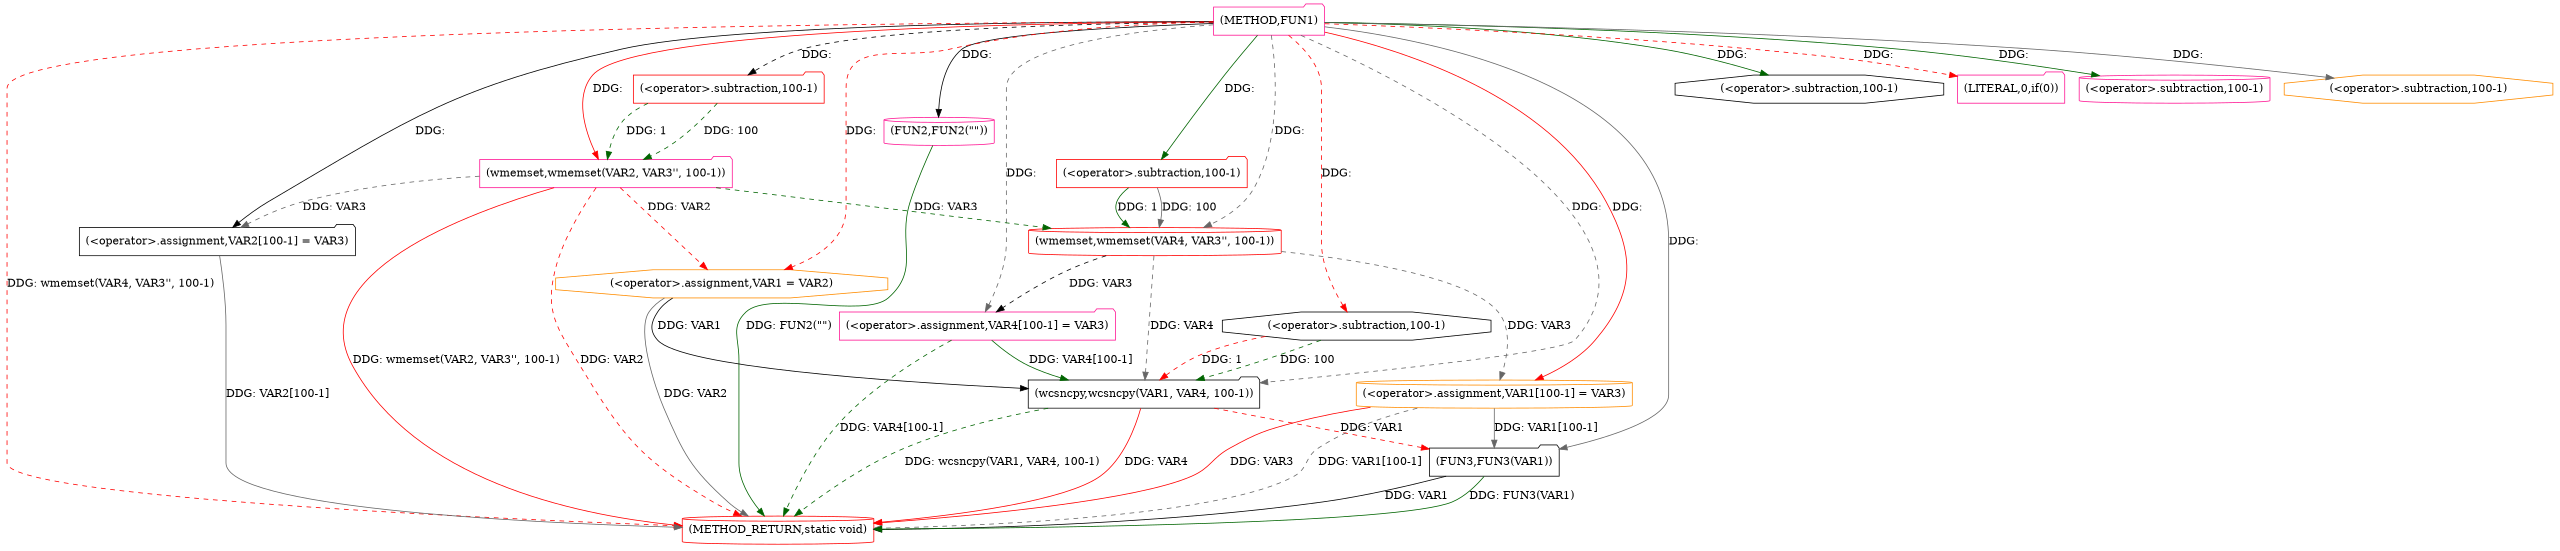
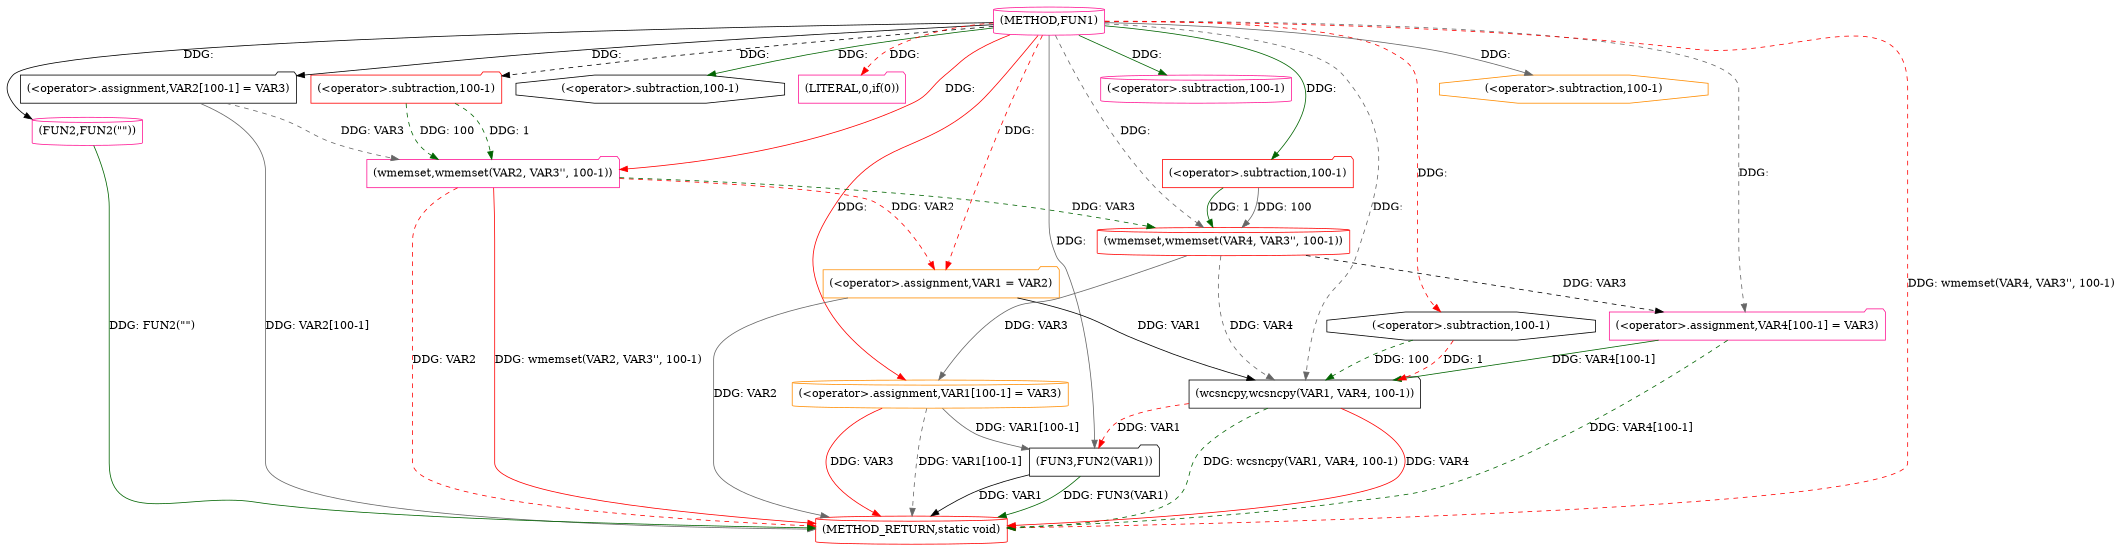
(1269, 21) -> (1049, 21)
(361, 189) -> (308, 132)
(1425, 276) -> (1054, 299)
(722, 284) -> (941, 284)
(1494, 462) -> (1094, 462)
